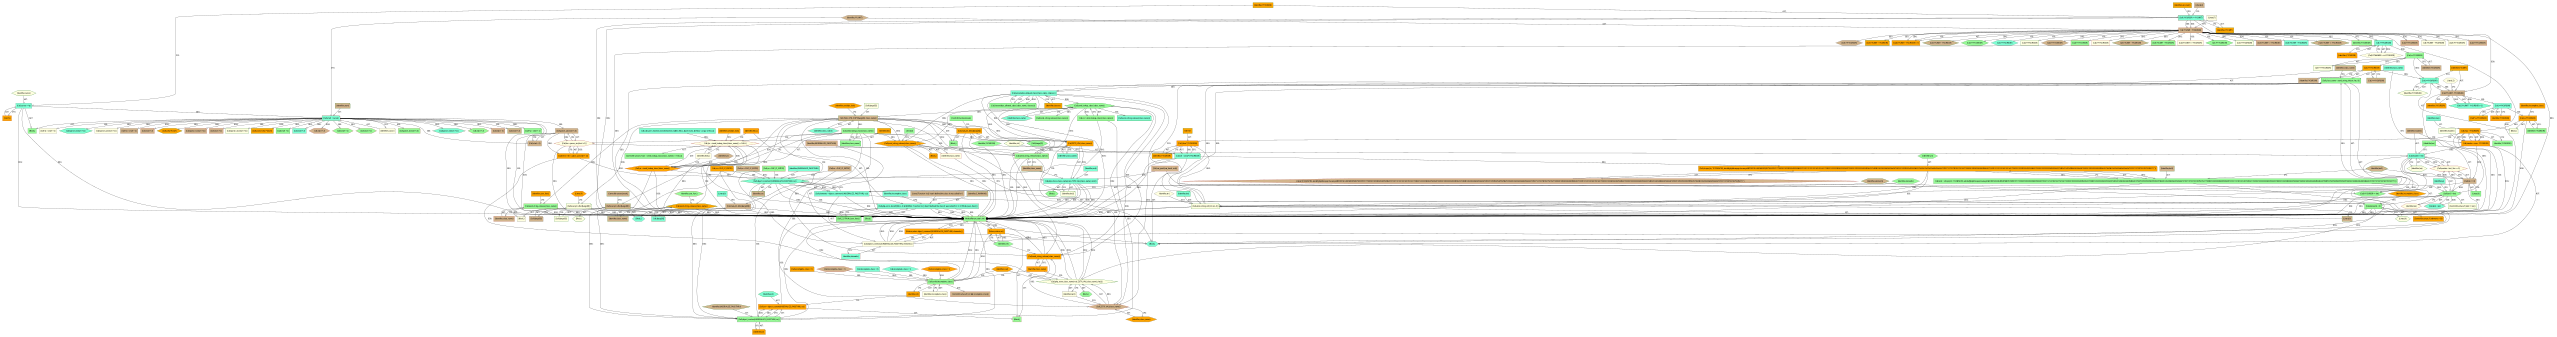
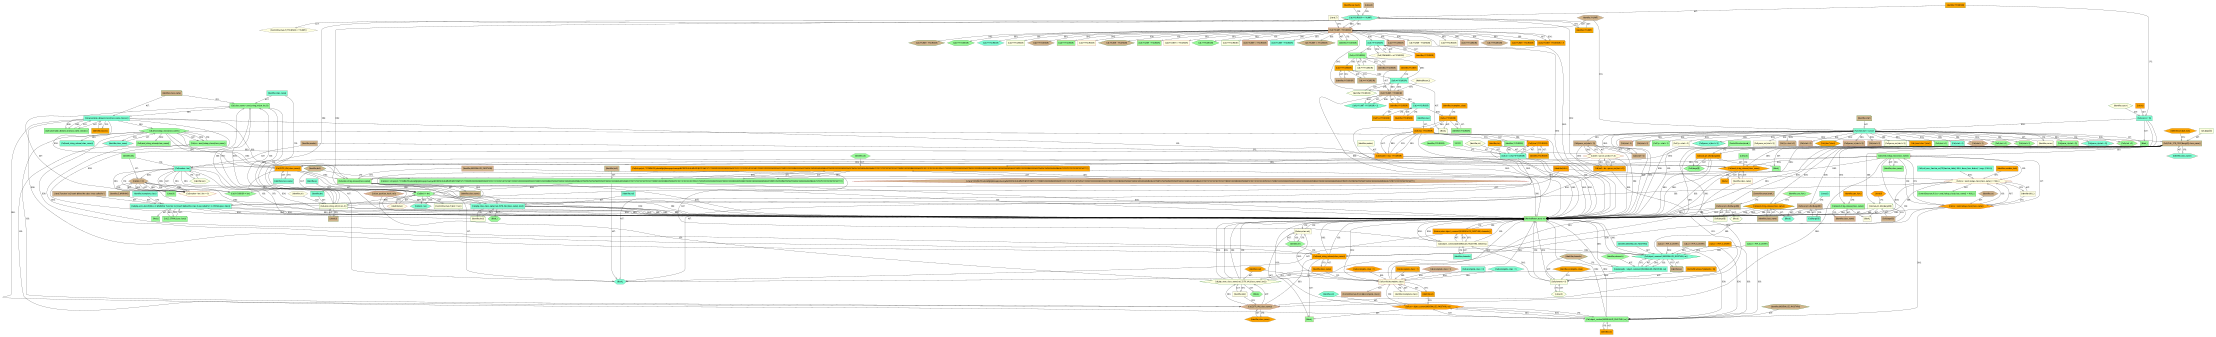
(2191, 18) -> (1360, 18)
none -> (289, 30)
(2451, 81) -> (1423, 81)
(1013, 106) -> (66, 131)
(12, 111) -> none
(331, 118) -> (1864, 131)
(1188, 131) -> (1458, 143)
(1188, 137) -> (1481, 150)
(2477, 162) -> (155, 171)
(1165, 169) -> (384, 194)
(866, 174) -> (1816, 153)
(2470, 181) -> (138, 181)
(2373, 206) -> (1559, 282)
(2409, 212) -> (1627, 277)
(996, 231) -> (1303, 231)
(790, 232) -> (1565, 250)
(941, 282) -> (1392, 282)
none -> (1392, 300)
(782, 307) -> (1428, 307)
